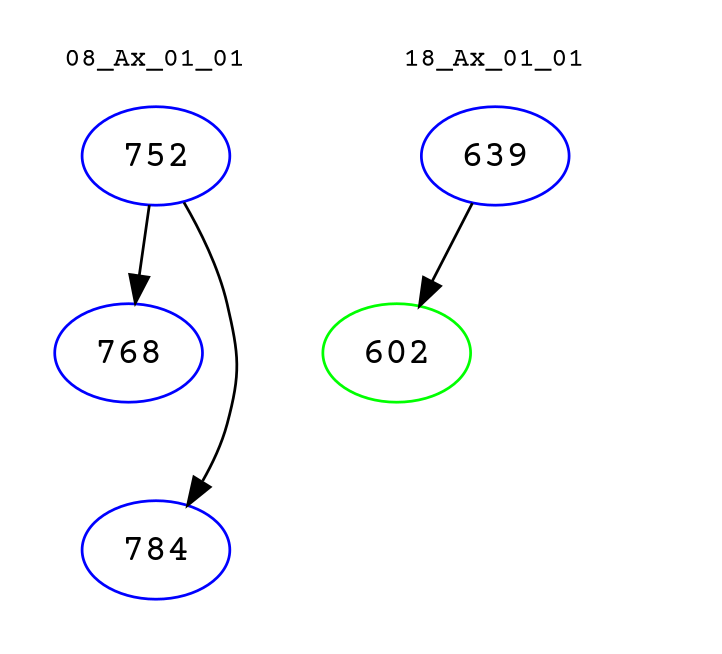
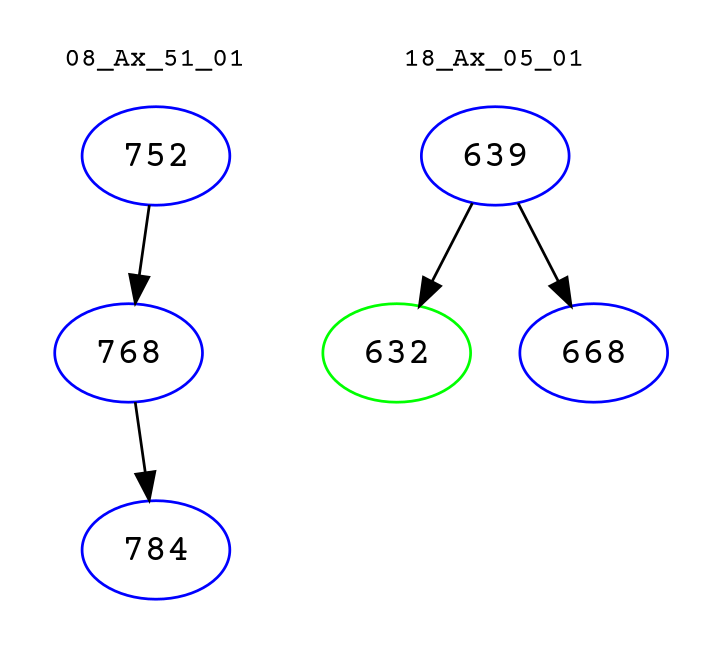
(156, 59) -> (156, 59)
(495, 59) -> (495, 59)
(235, 340) -> (140, 437)
(397, 353) -> (397, 353)
none -> (594, 353)
